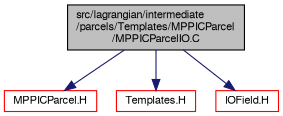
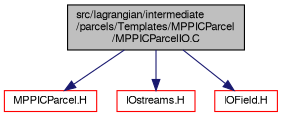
(156, 101) -> (156, 101)
